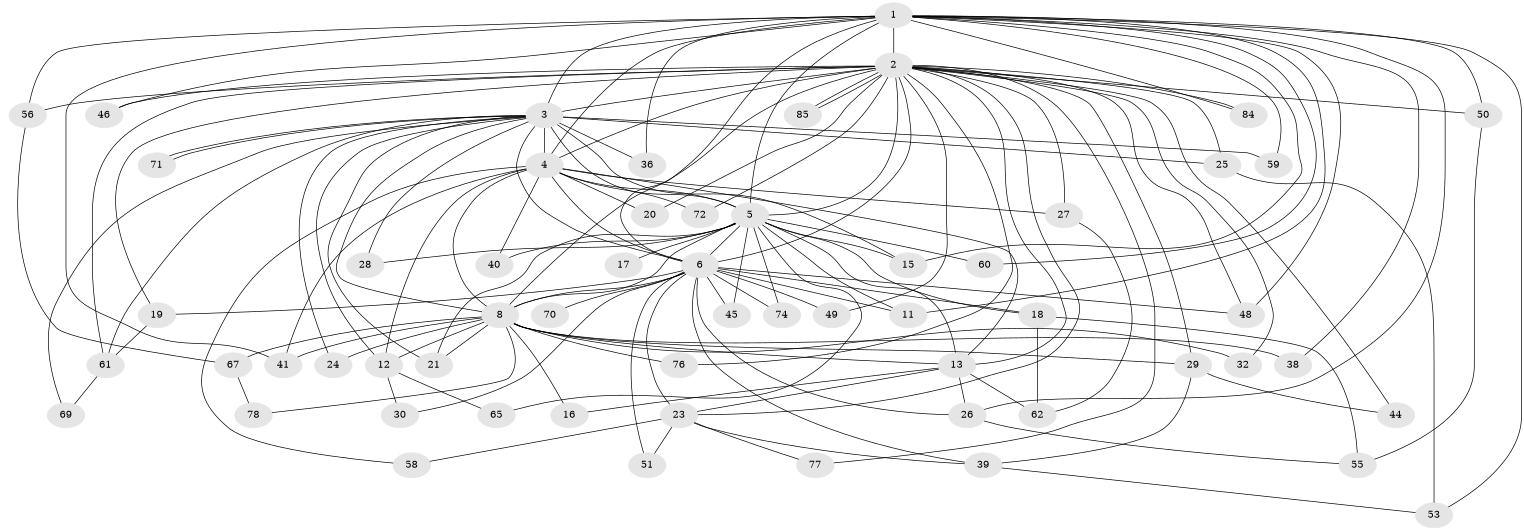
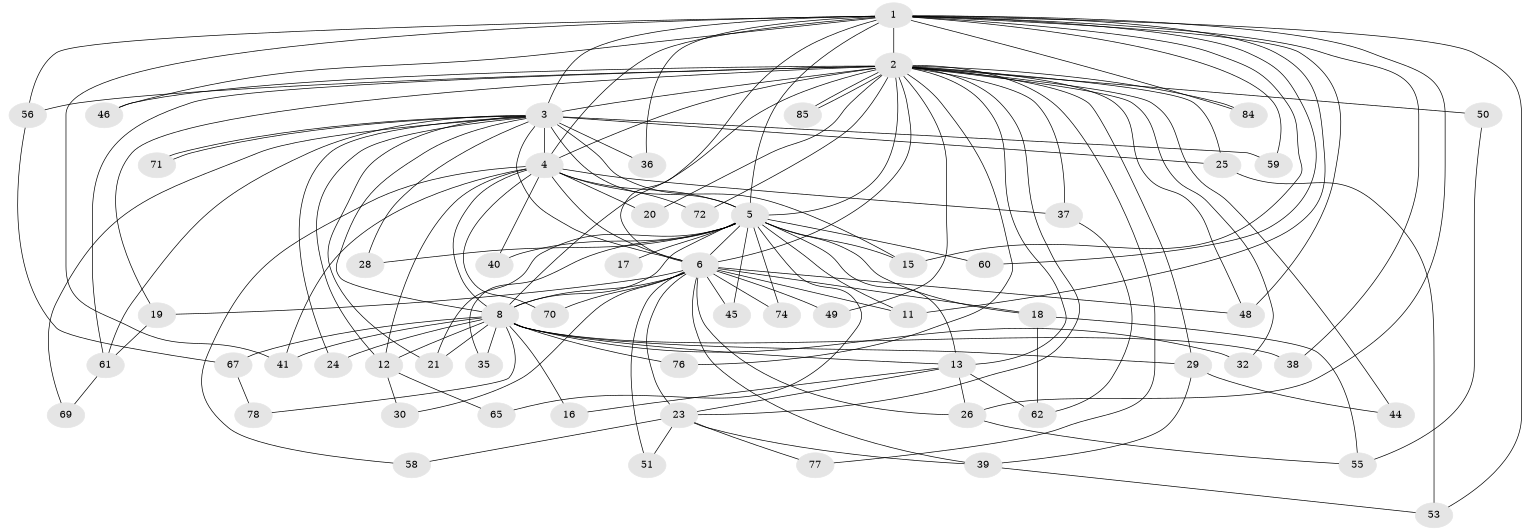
(1214, 24) -> none
(833, 212) -> (466, 245)
(1064, 215) -> (1064, 215)
none -> (484, 365)
